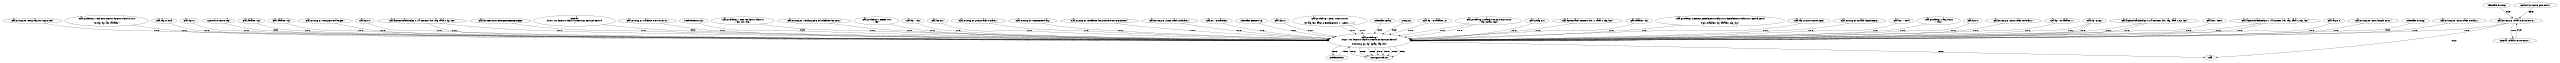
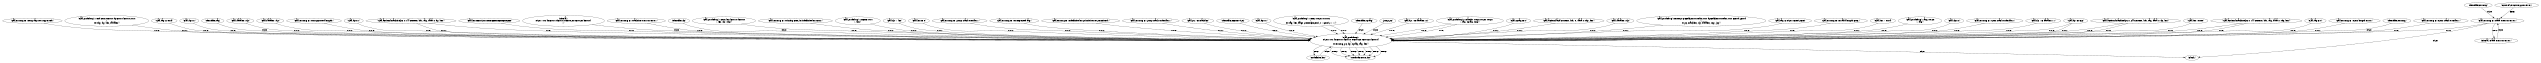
(218, 21) -> (213, 21)
(694, 21) -> (679, 21)
(1379, 58) -> (1360, 58)
(2211, 58) -> (2192, 58)
